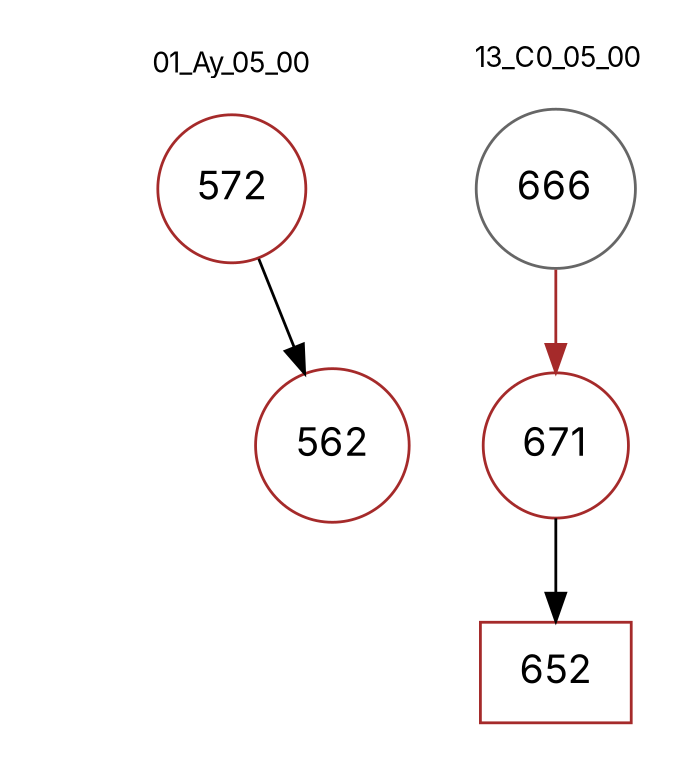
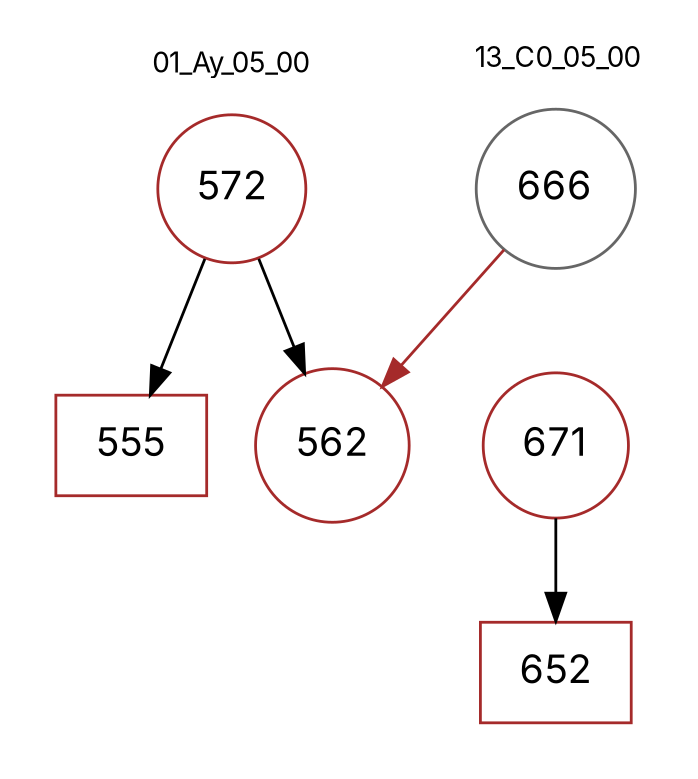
(556, 307) -> (471, 287)
none -> (131, 445)
